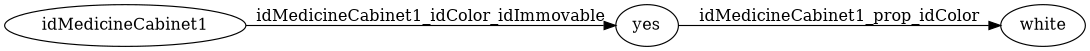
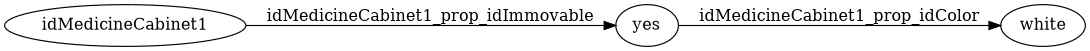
(431, 17) -> (431, 17)
